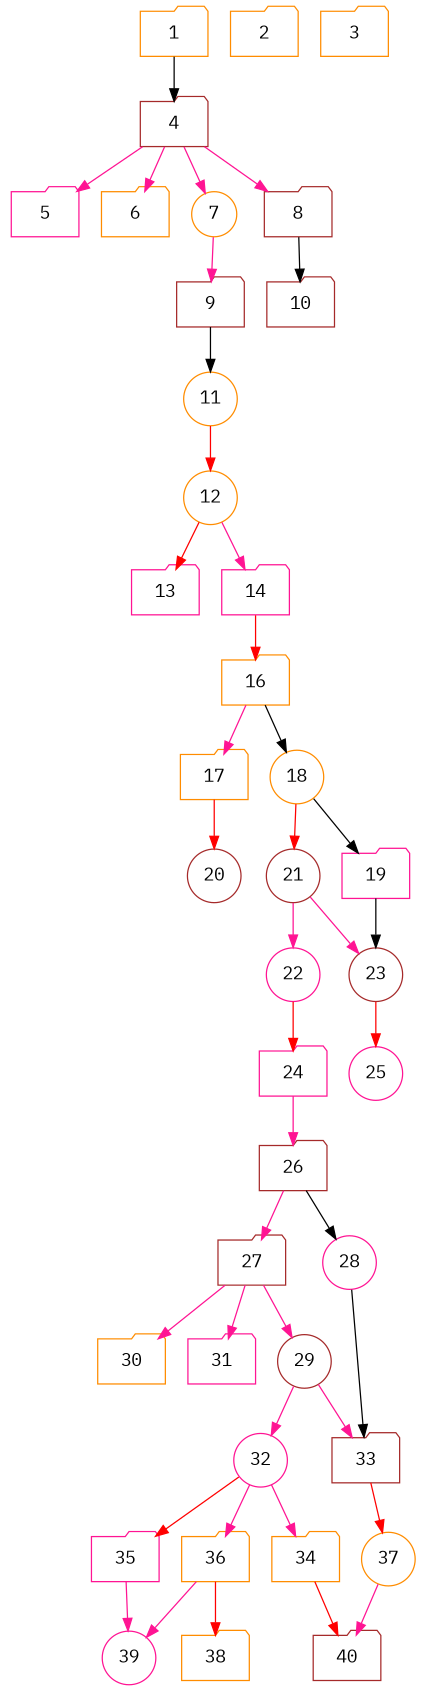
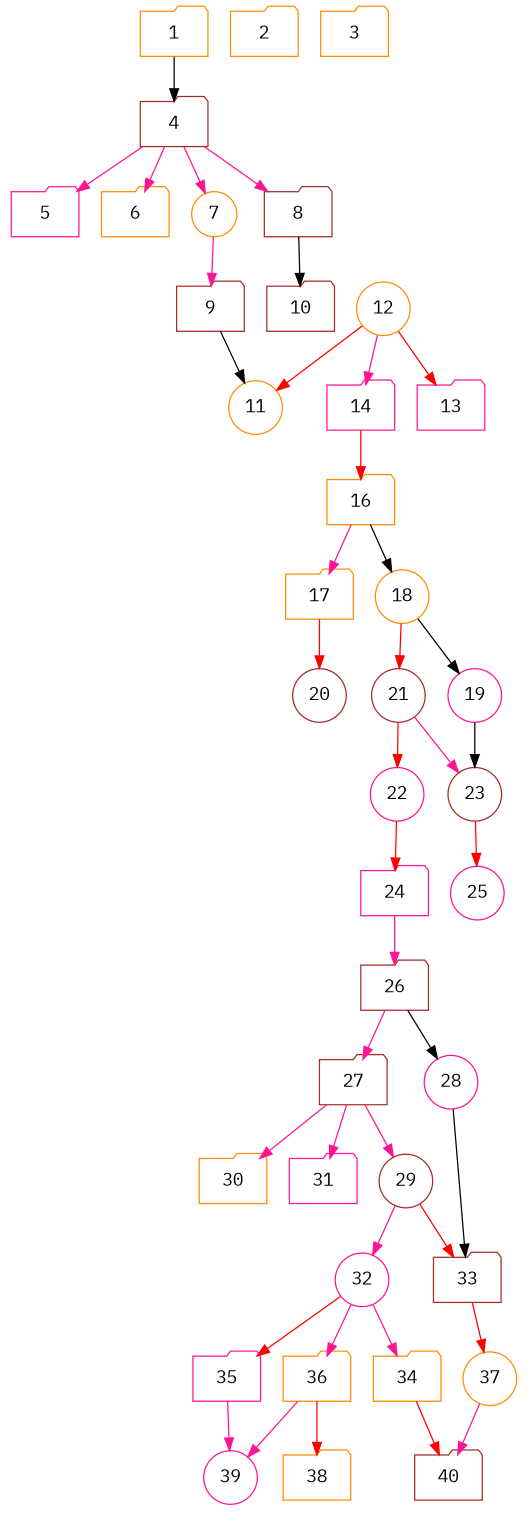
(210, 442) -> (325, 354)
(376, 876) -> (475, 696)
(293, 919) -> (398, 739)
(332, 1406) -> (433, 1225)
